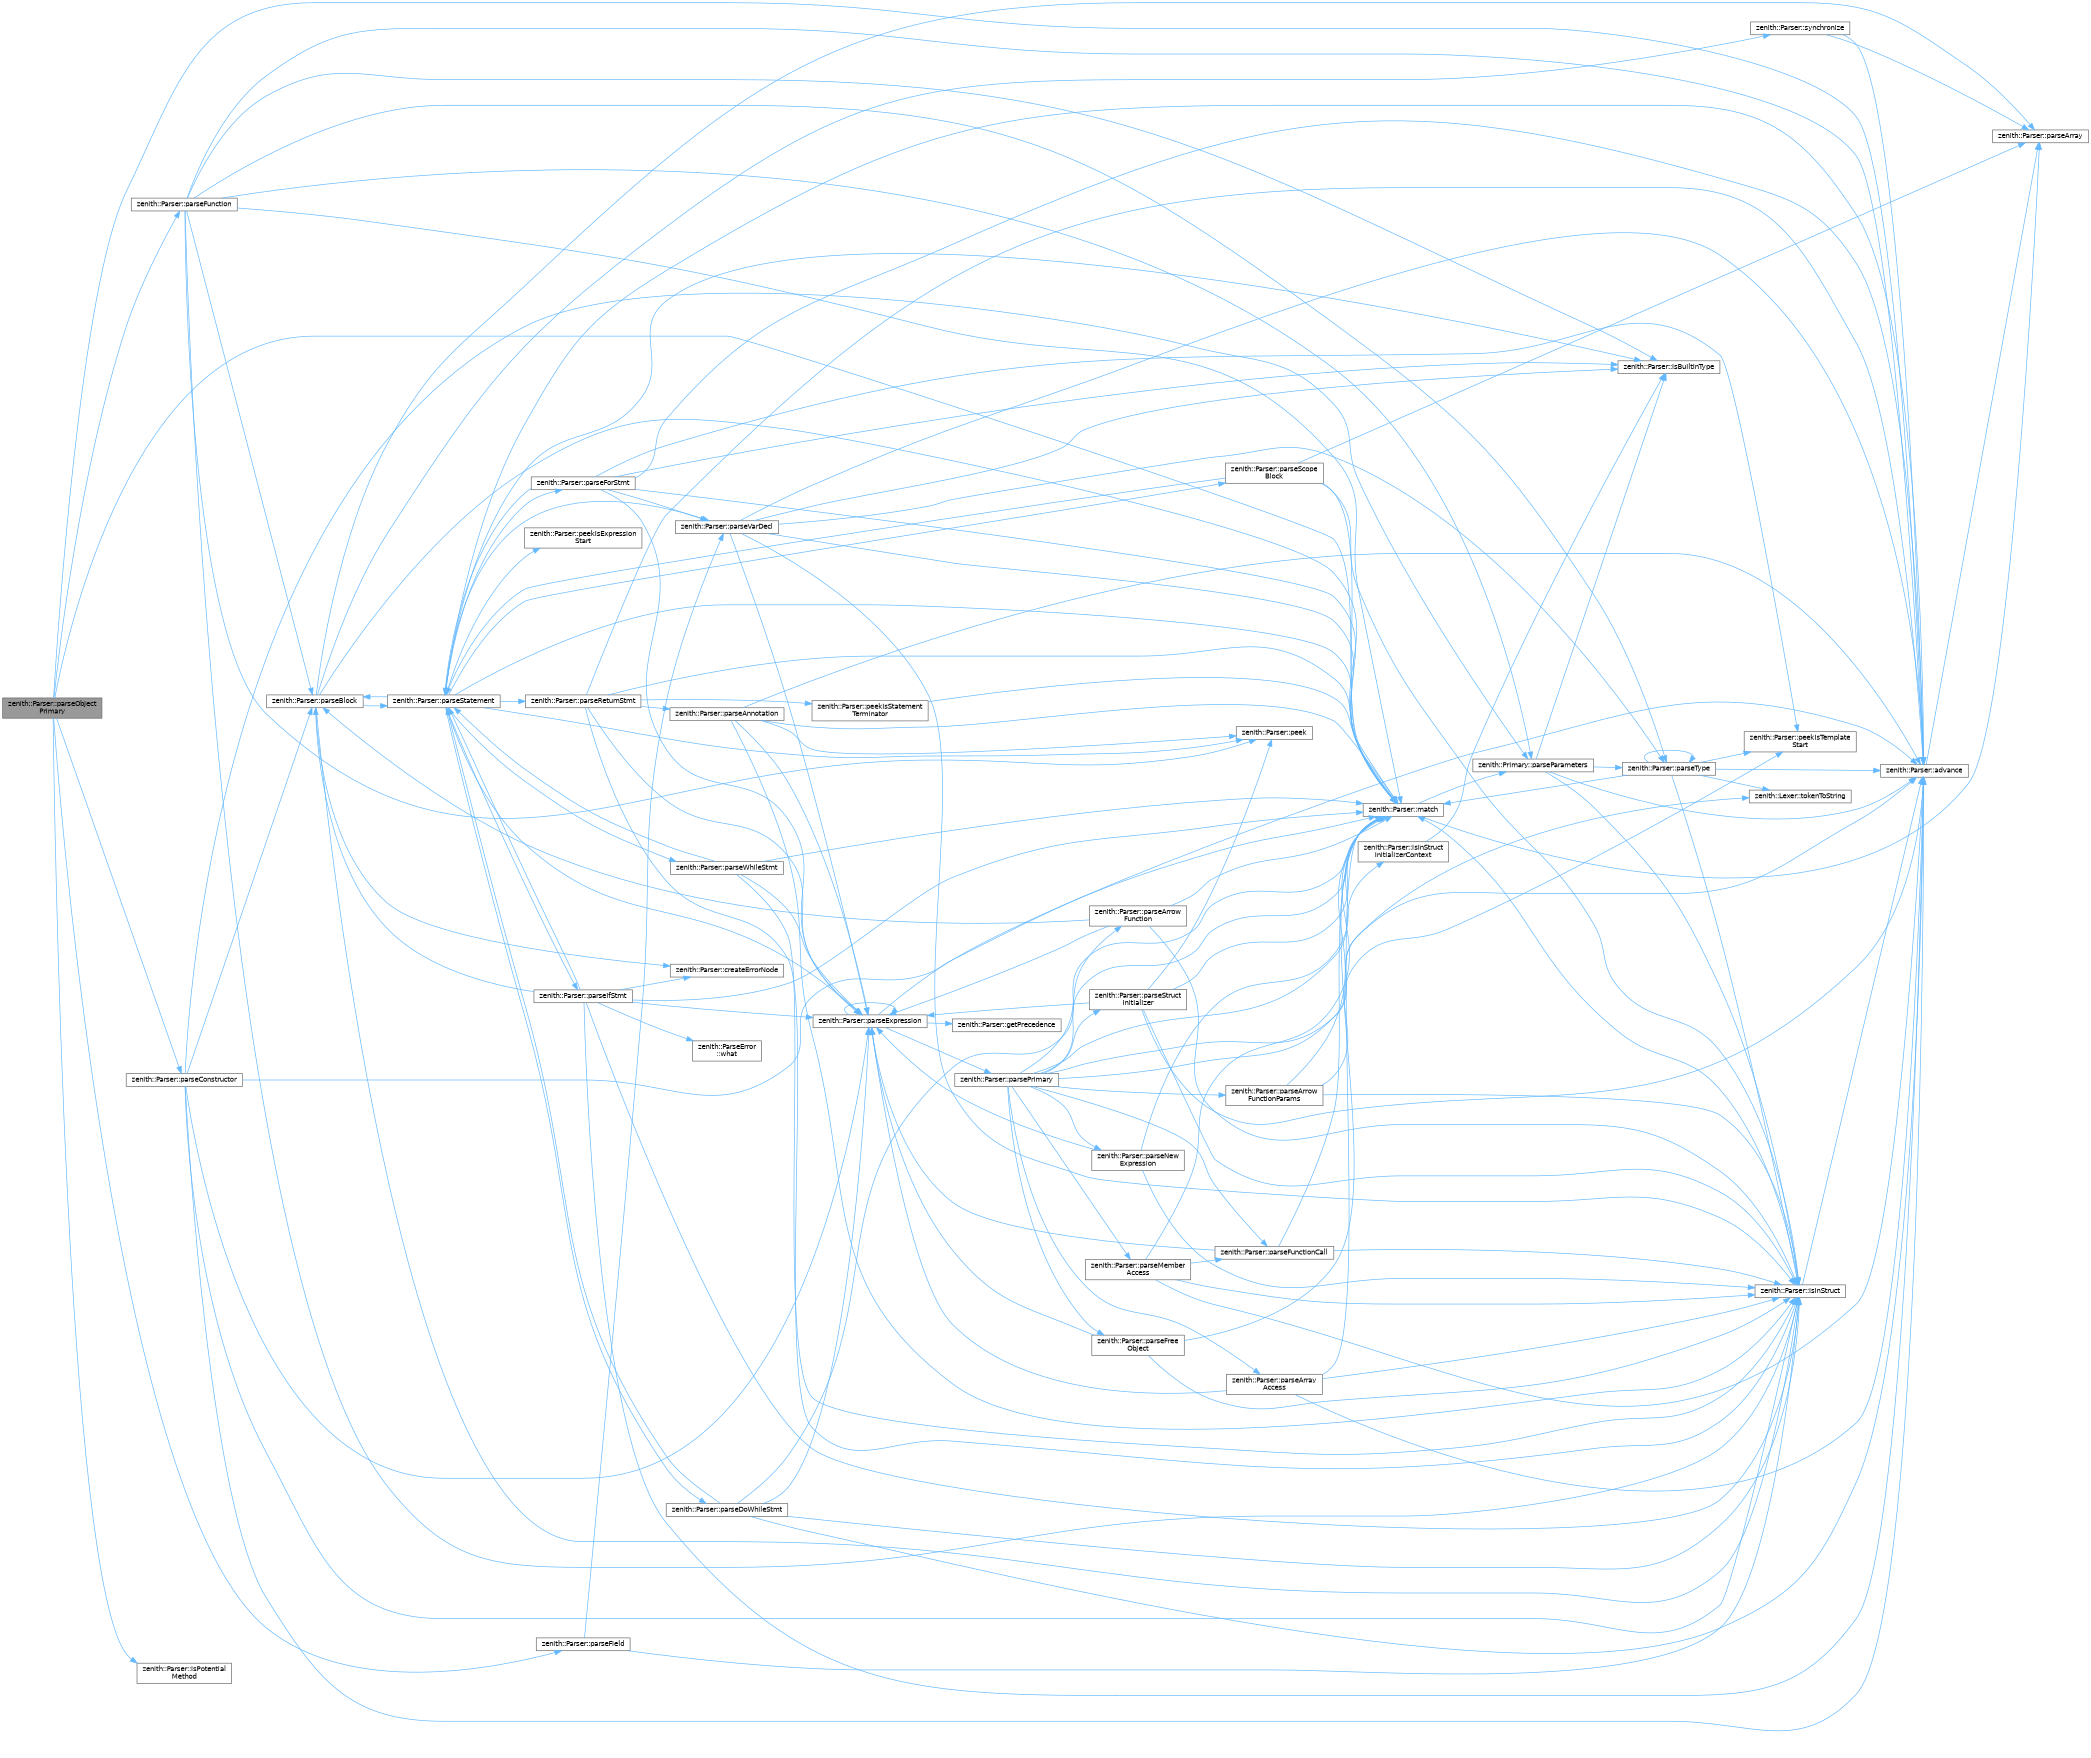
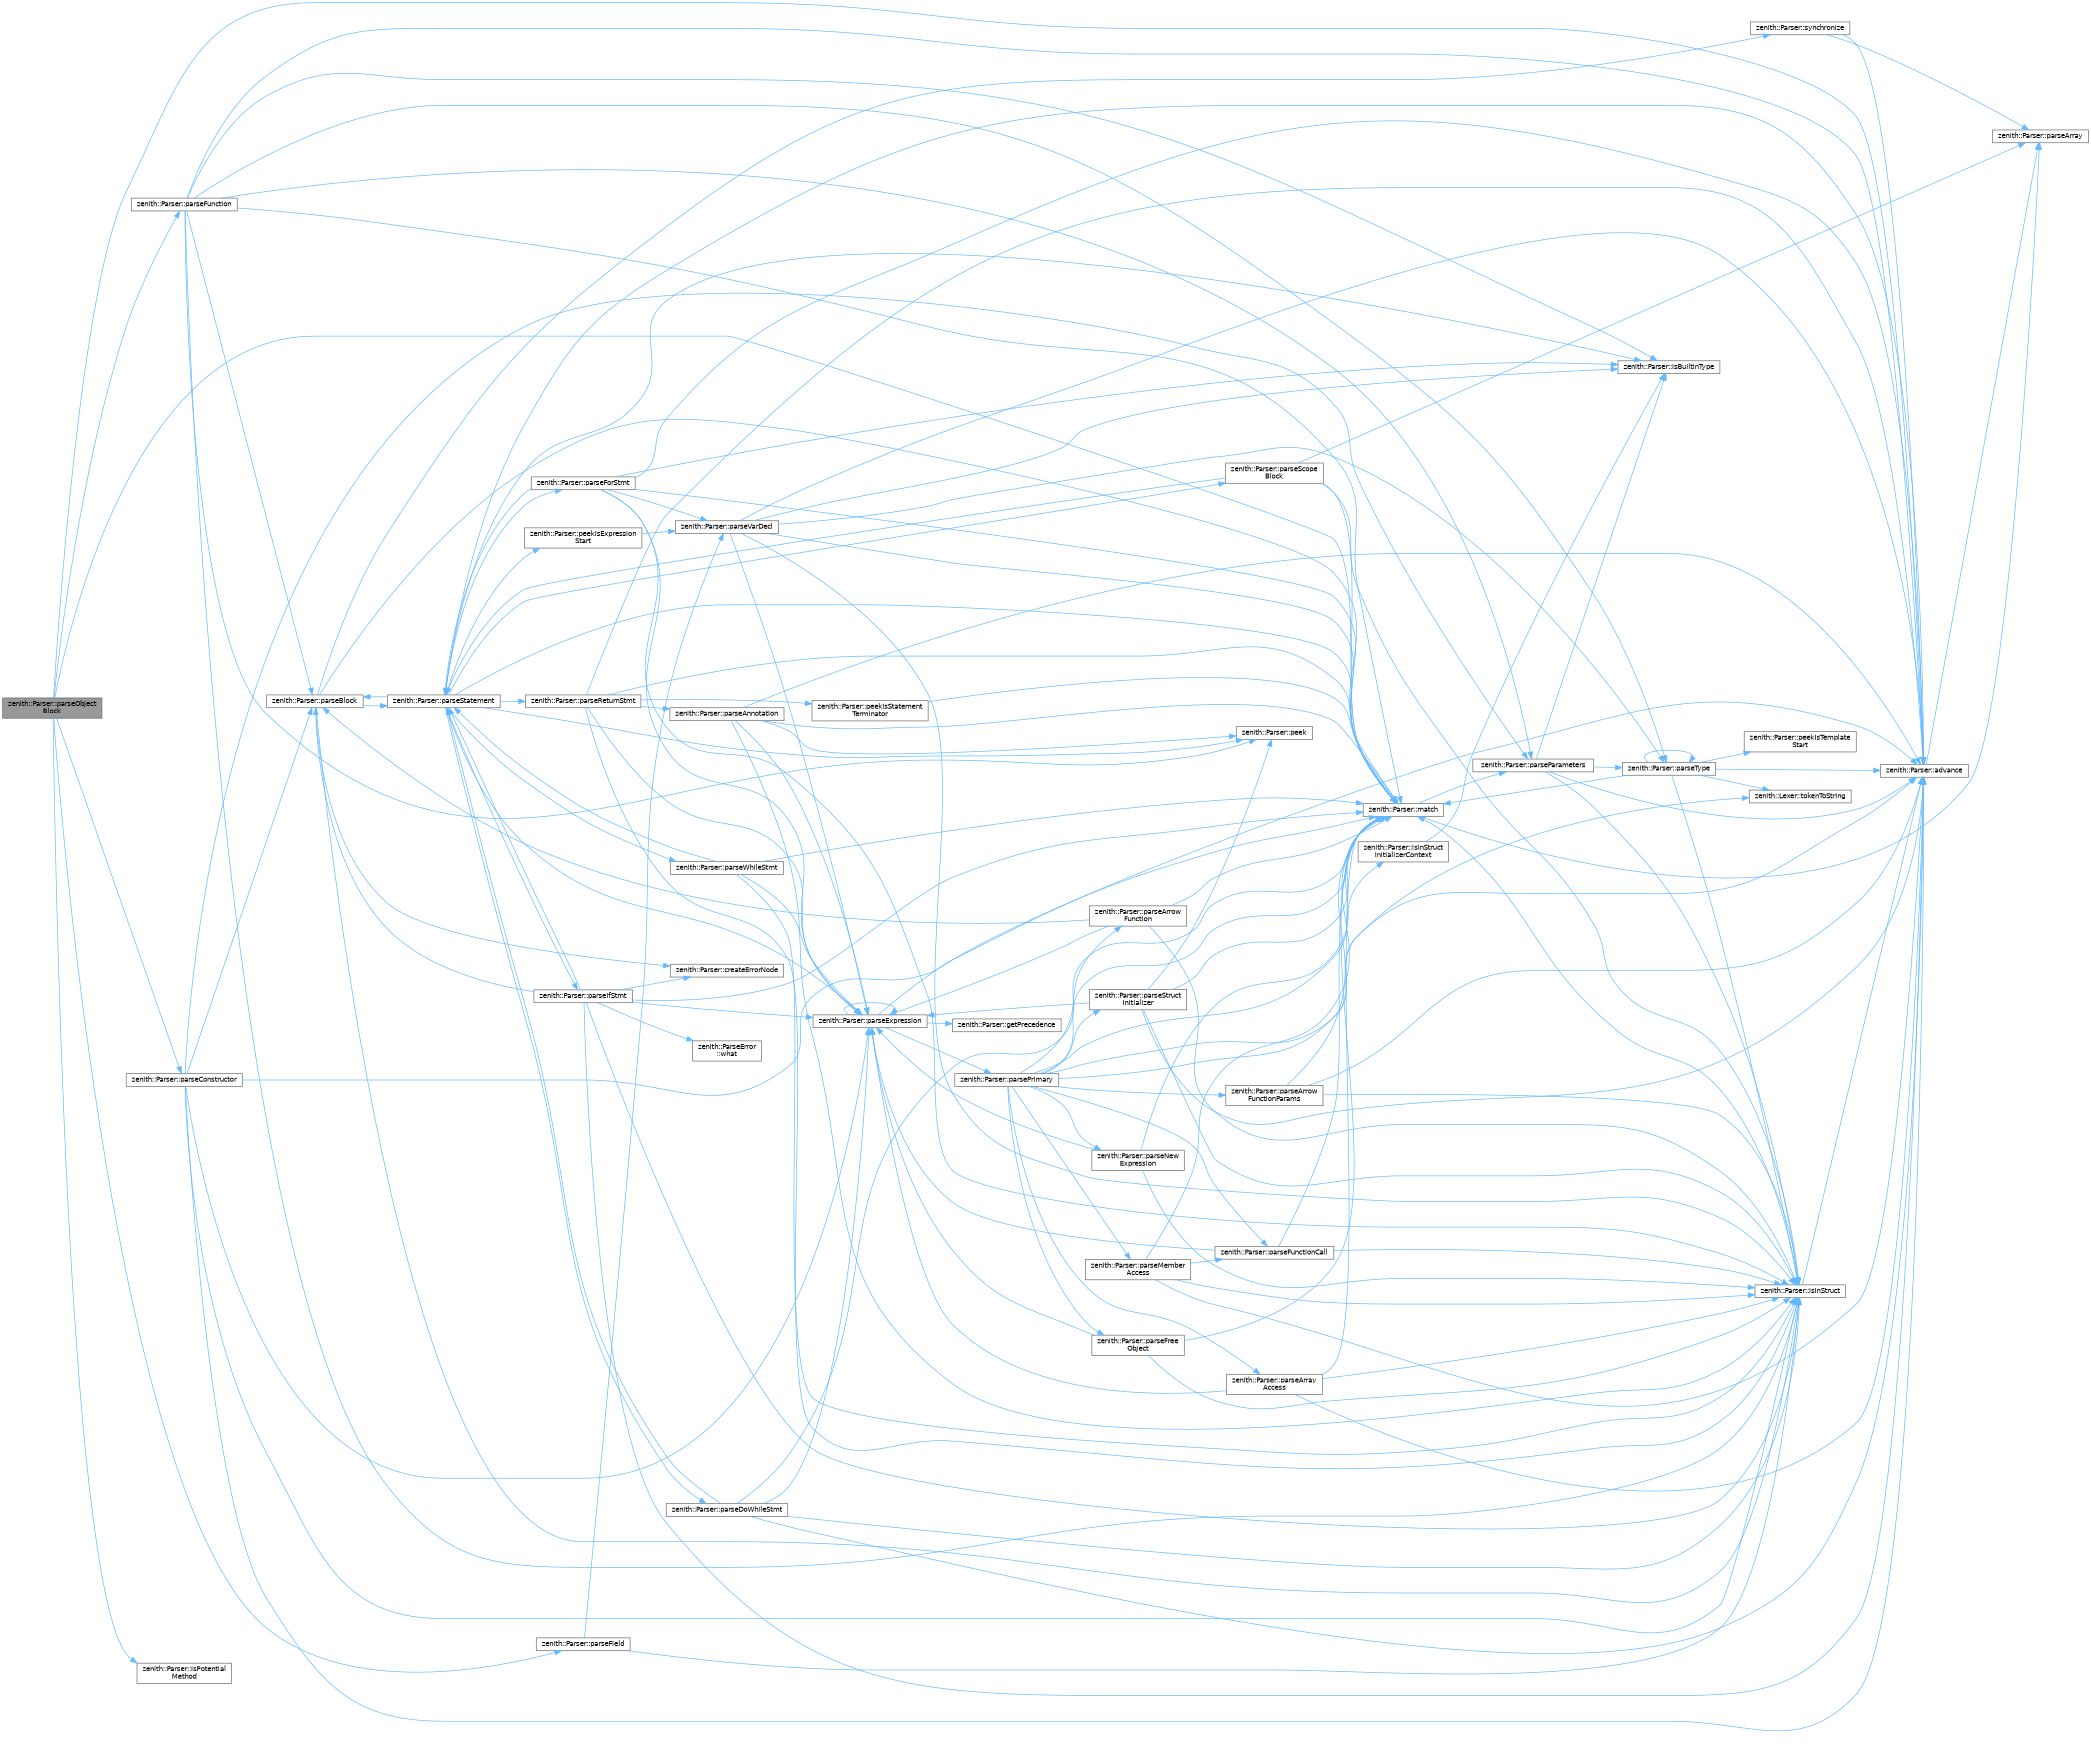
(1017, 9) -> none
(1344, 355) -> (952, 1170)
(520, 526) -> (660, 532)
(52, 708) -> (52, 708)
(1533, 765) -> (1533, 765)
(1496, 907) -> (1644, 971)
